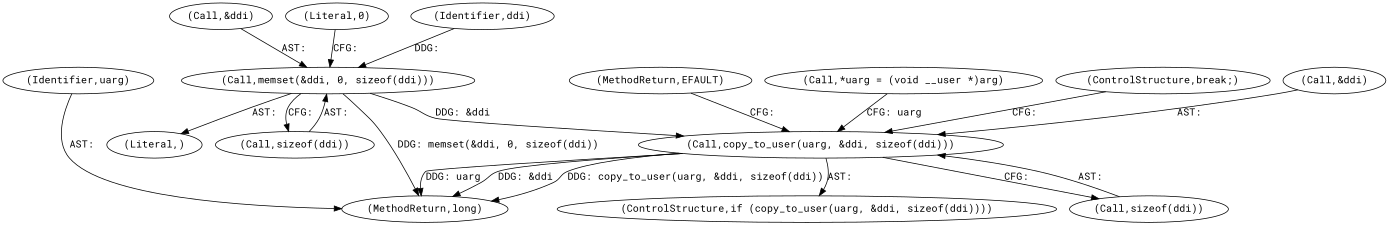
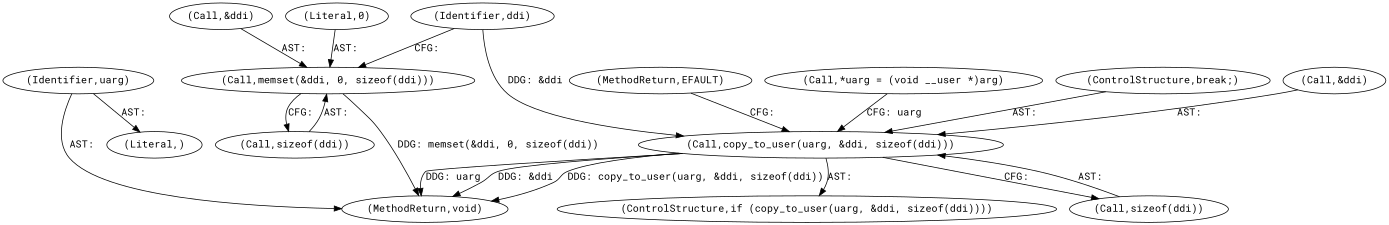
(349, 48) -> (349, 48)
(430, 48) -> (430, 48)
(240, 112) -> (114, 110)
(1028, 113) -> (1028, 113)
(521, 126) -> (555, 115)
(425, 209) -> (425, 209)
